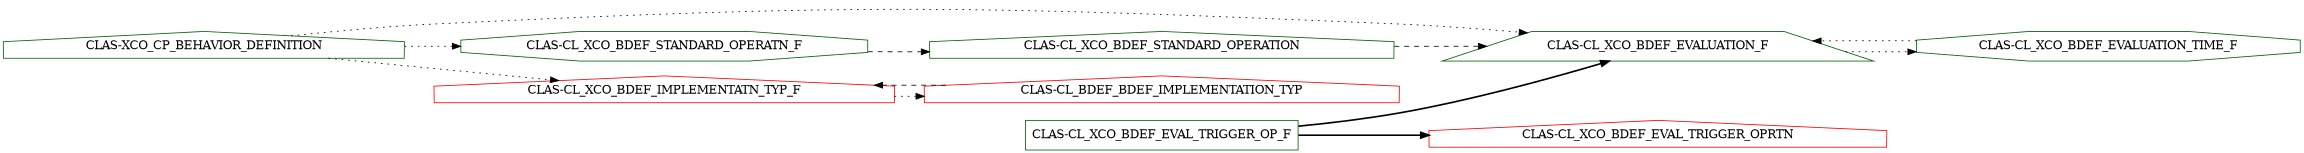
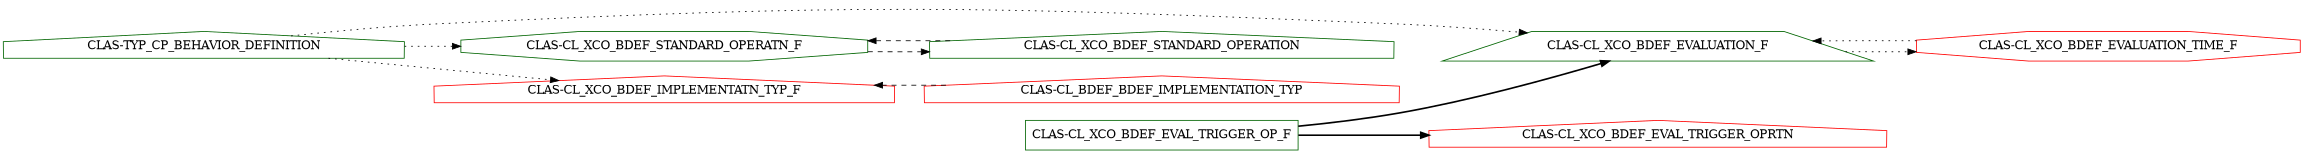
(204, 46) -> (204, 46)
(1436, 46) -> (913, 41)
(2108, 46) -> (2108, 46)
(905, 96) -> none
